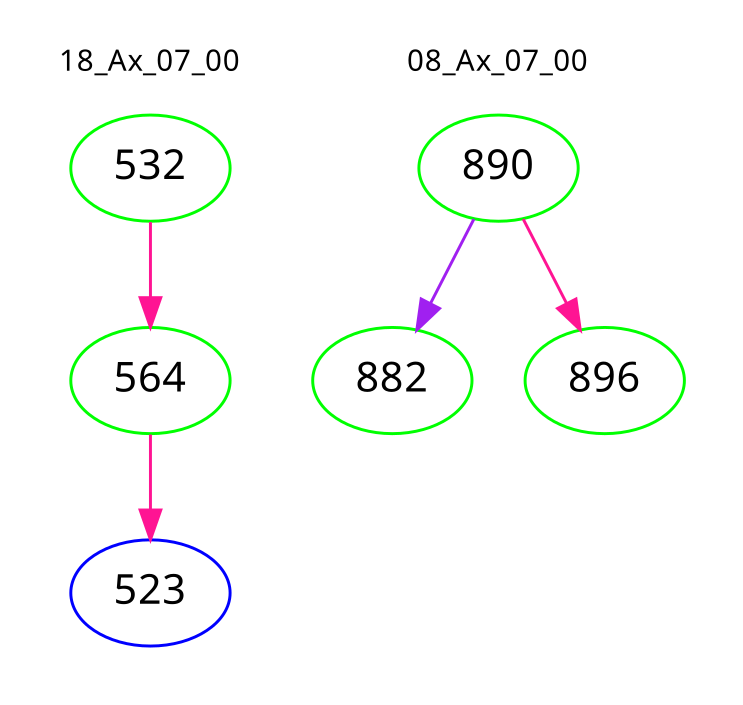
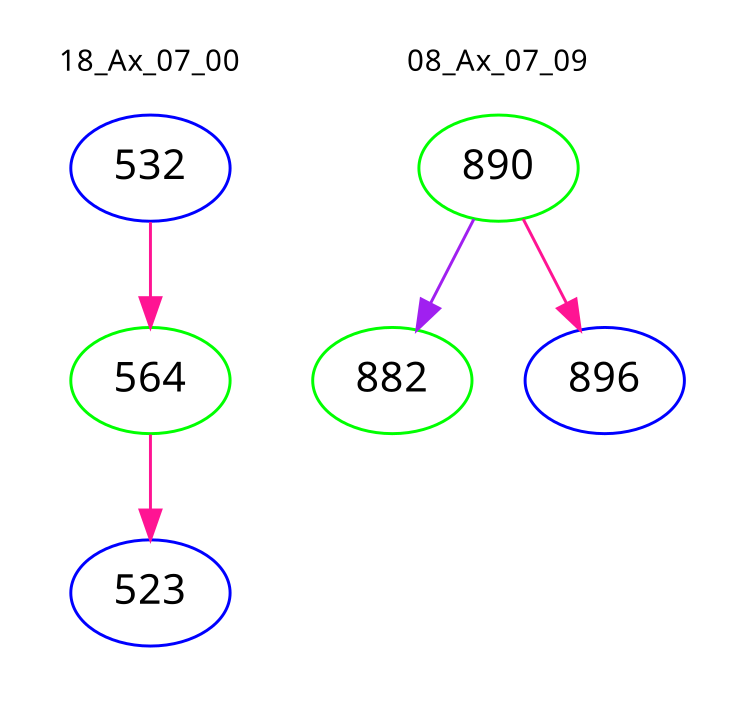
(499, 63) -> (499, 63)
(150, 168) -> (150, 168)
(605, 381) -> (605, 381)
